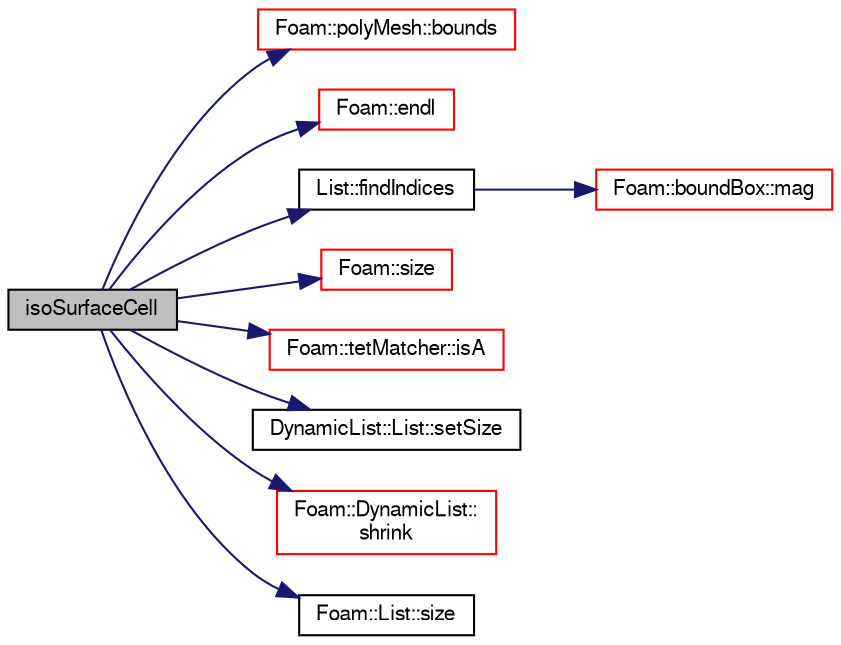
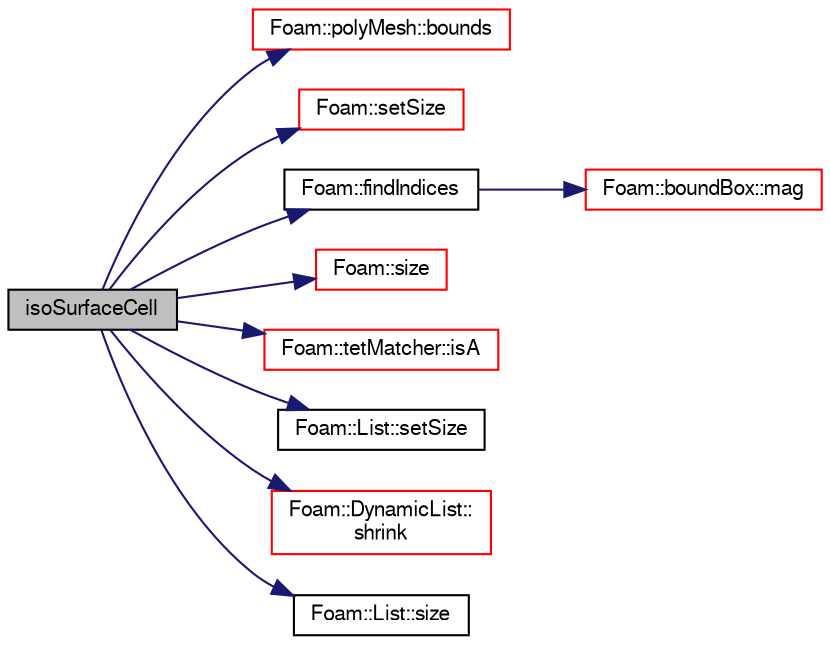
(387, 110) -> (381, 110)
(387, 190) -> (381, 190)
(387, 430) -> (381, 430)
